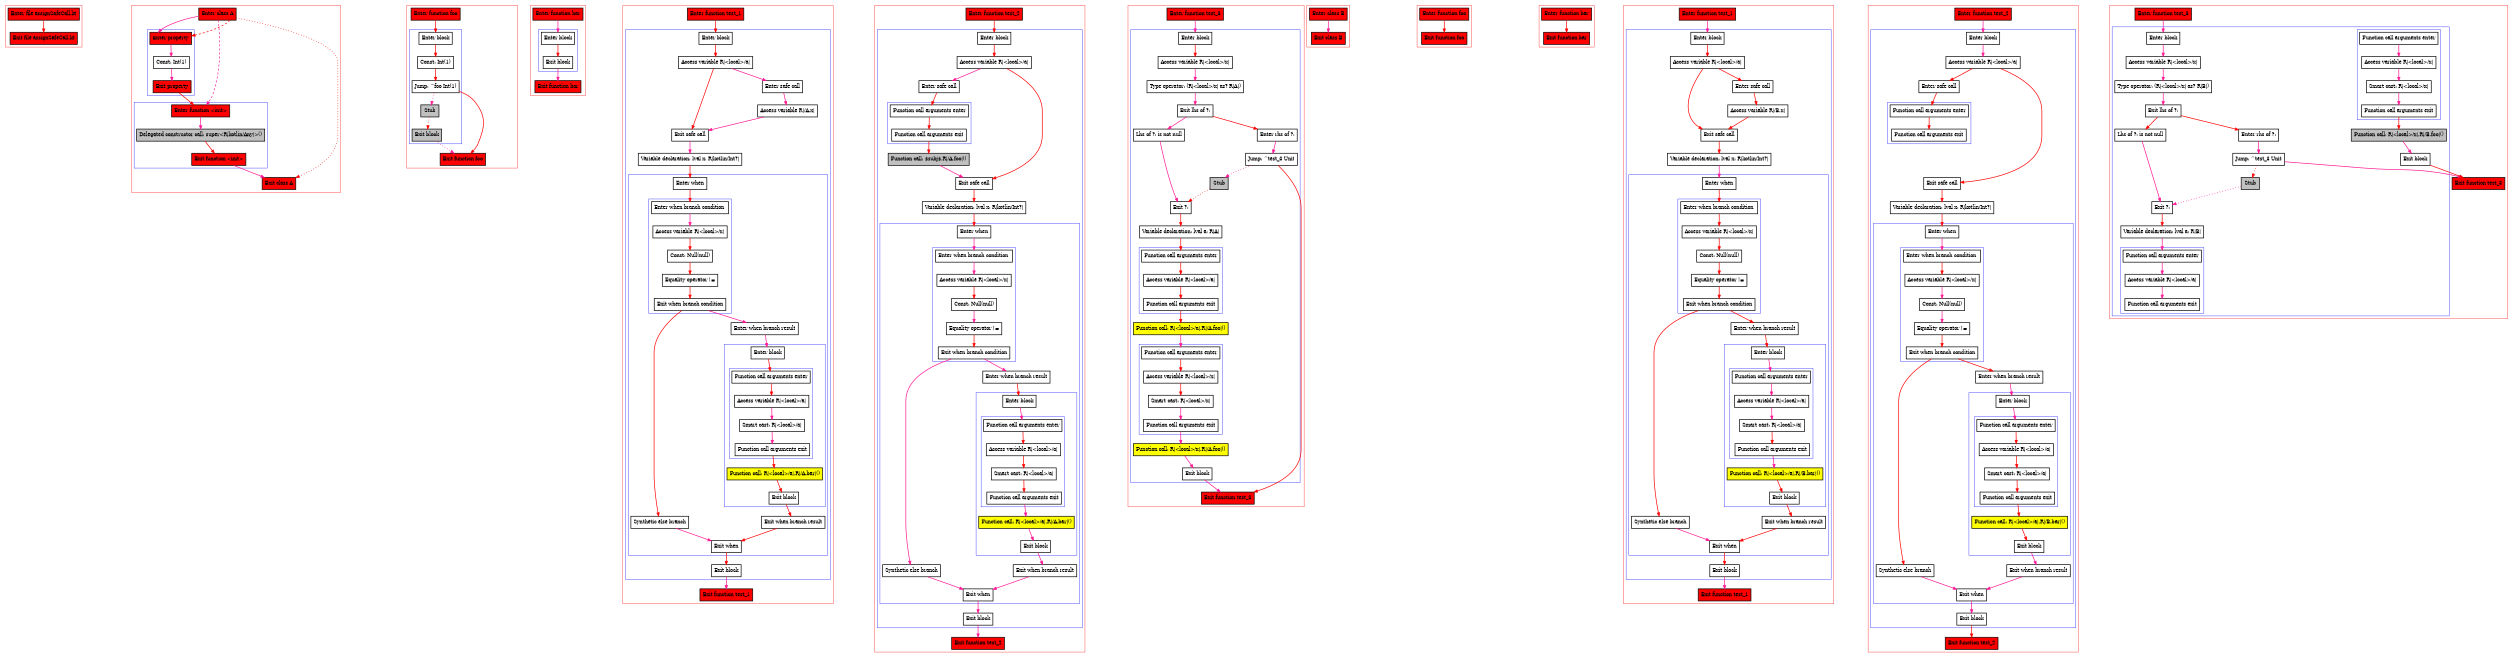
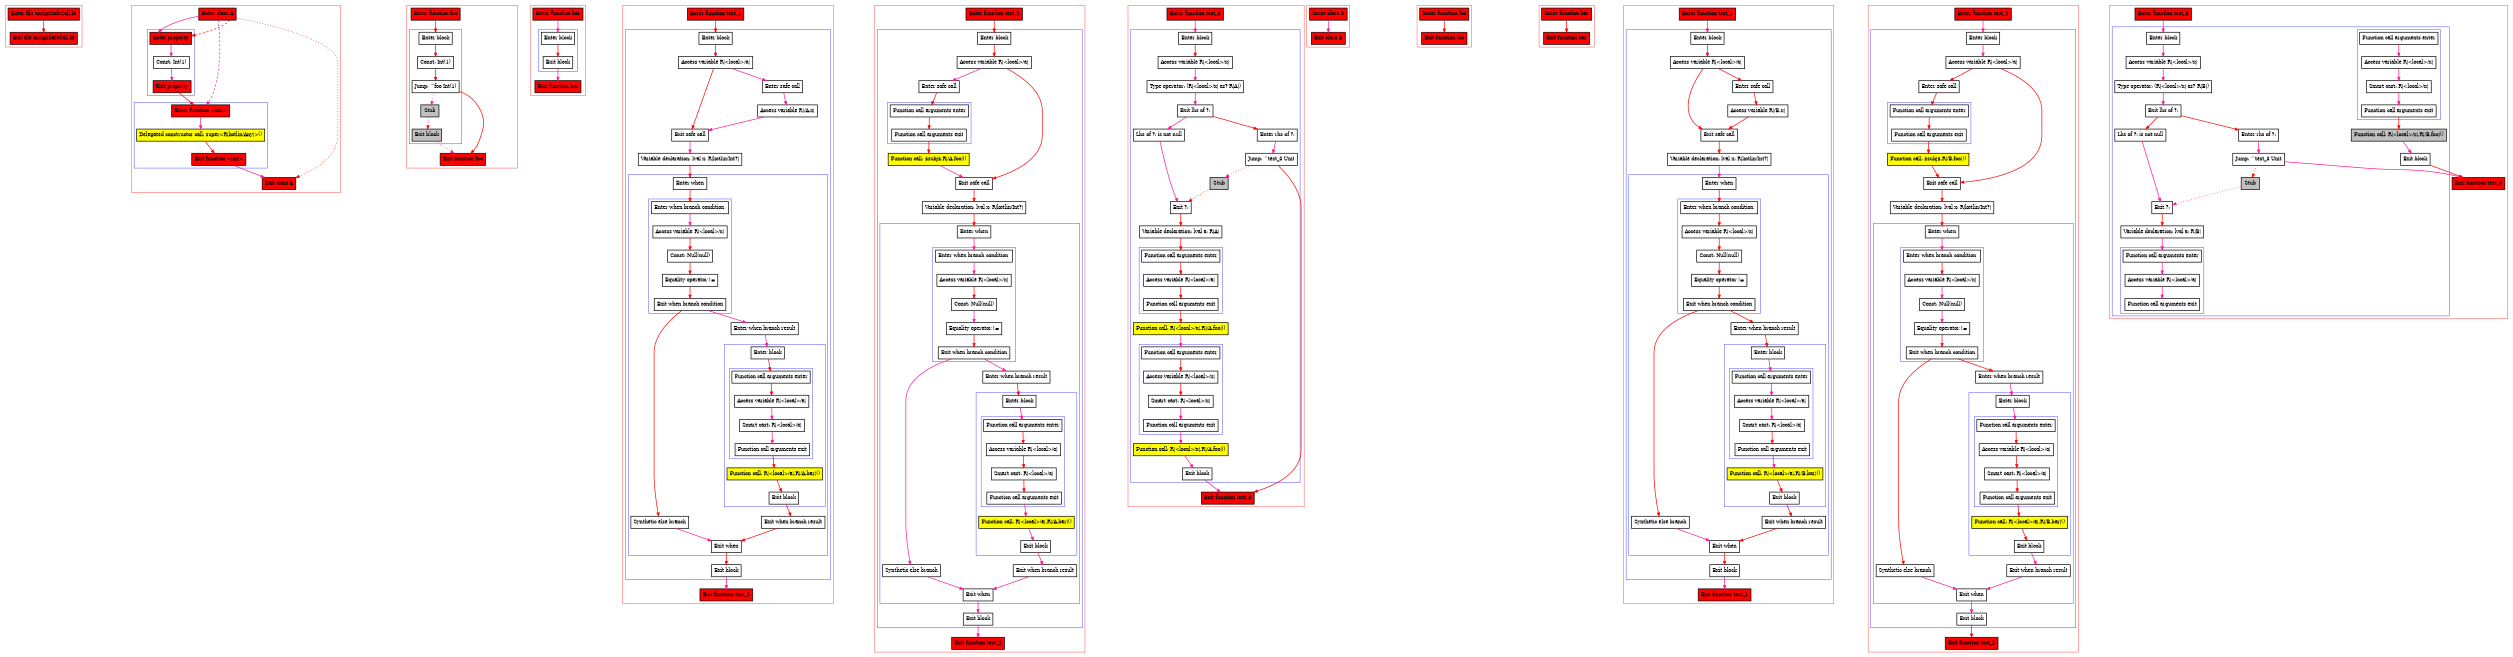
(201, 135) -> (201, 135)
(929, 159) -> (929, 159)
none -> (1928, 159)
